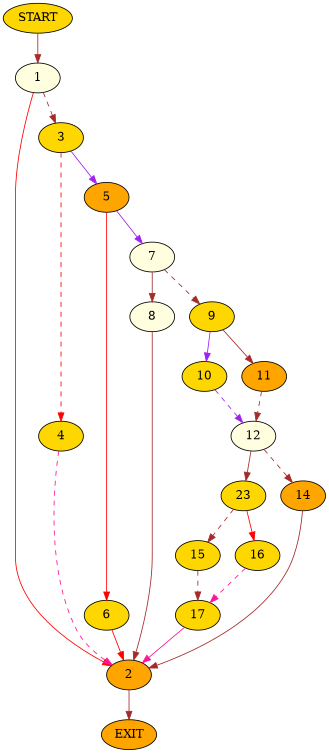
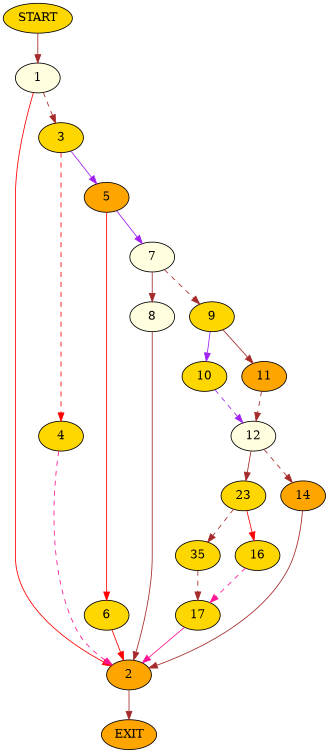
(198, 556) -> (198, 556)
